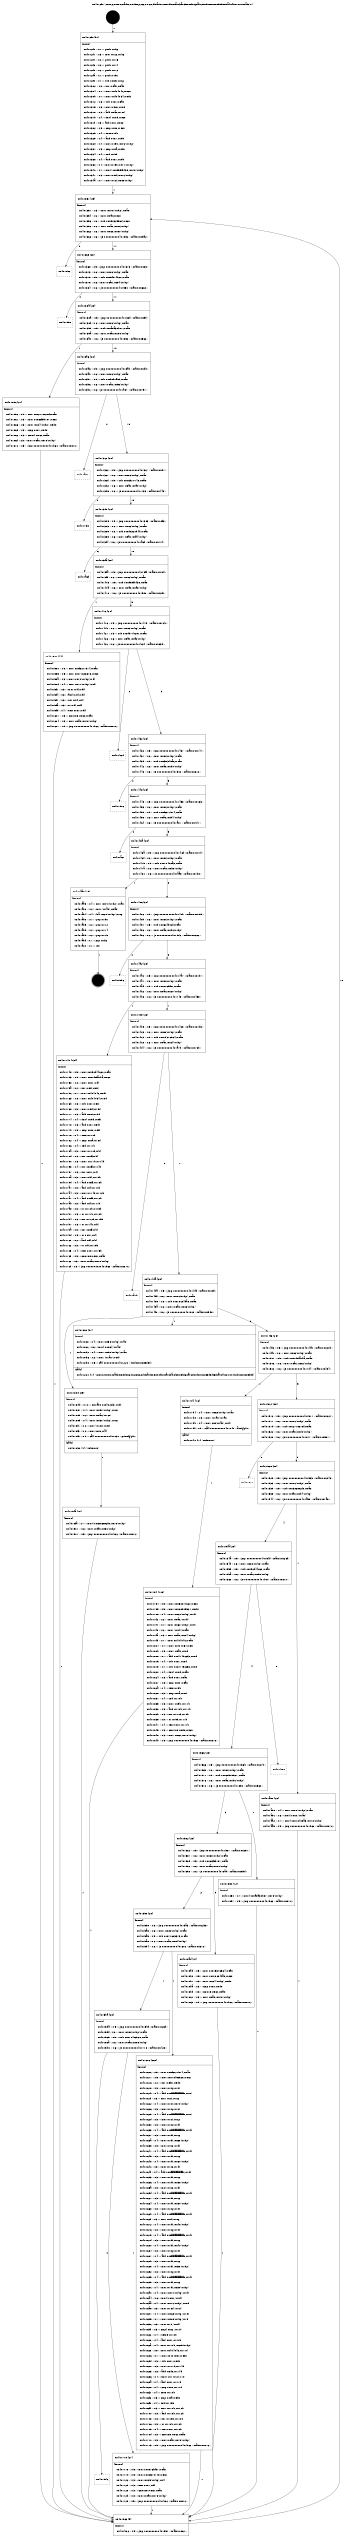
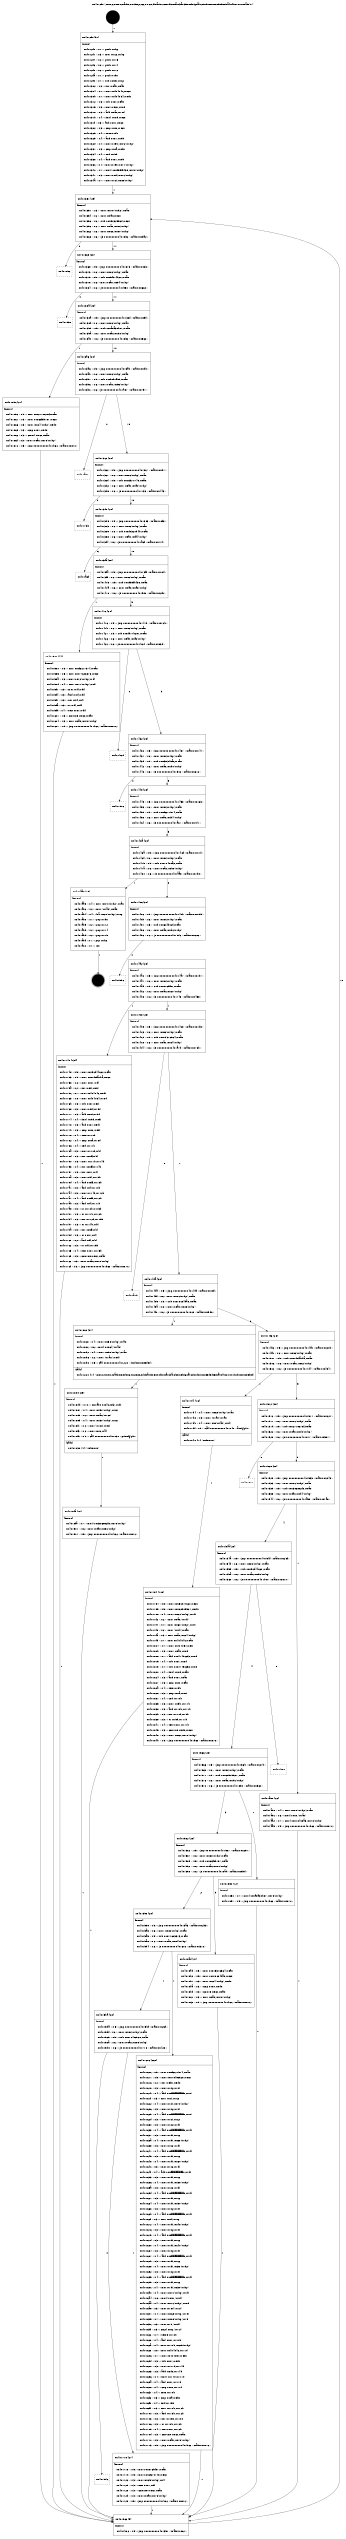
(118, 857) -> none
(167, 949) -> none
(74, 1322) -> (136, 1383)
